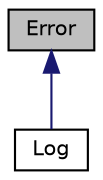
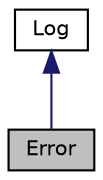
(51, 101) -> (51, 101)
